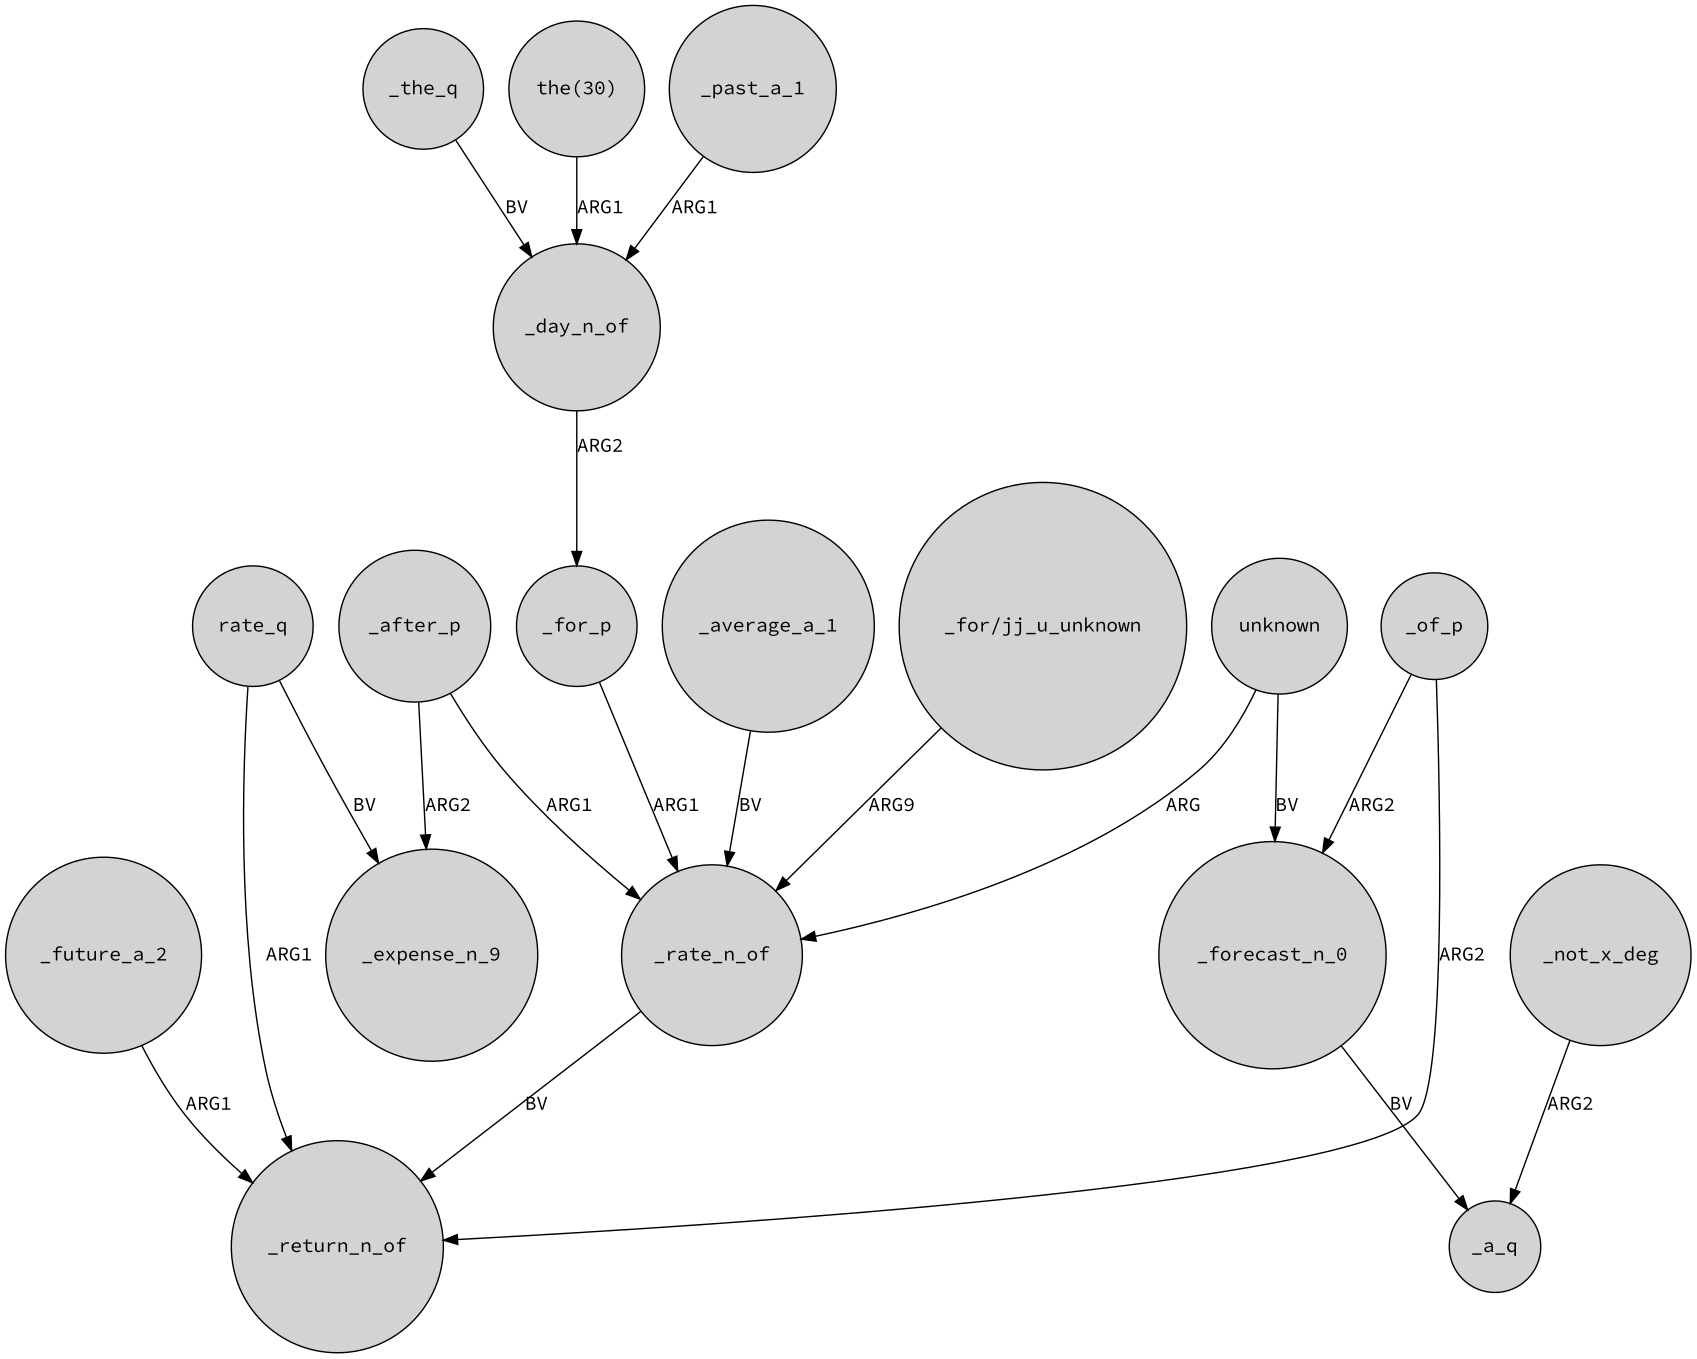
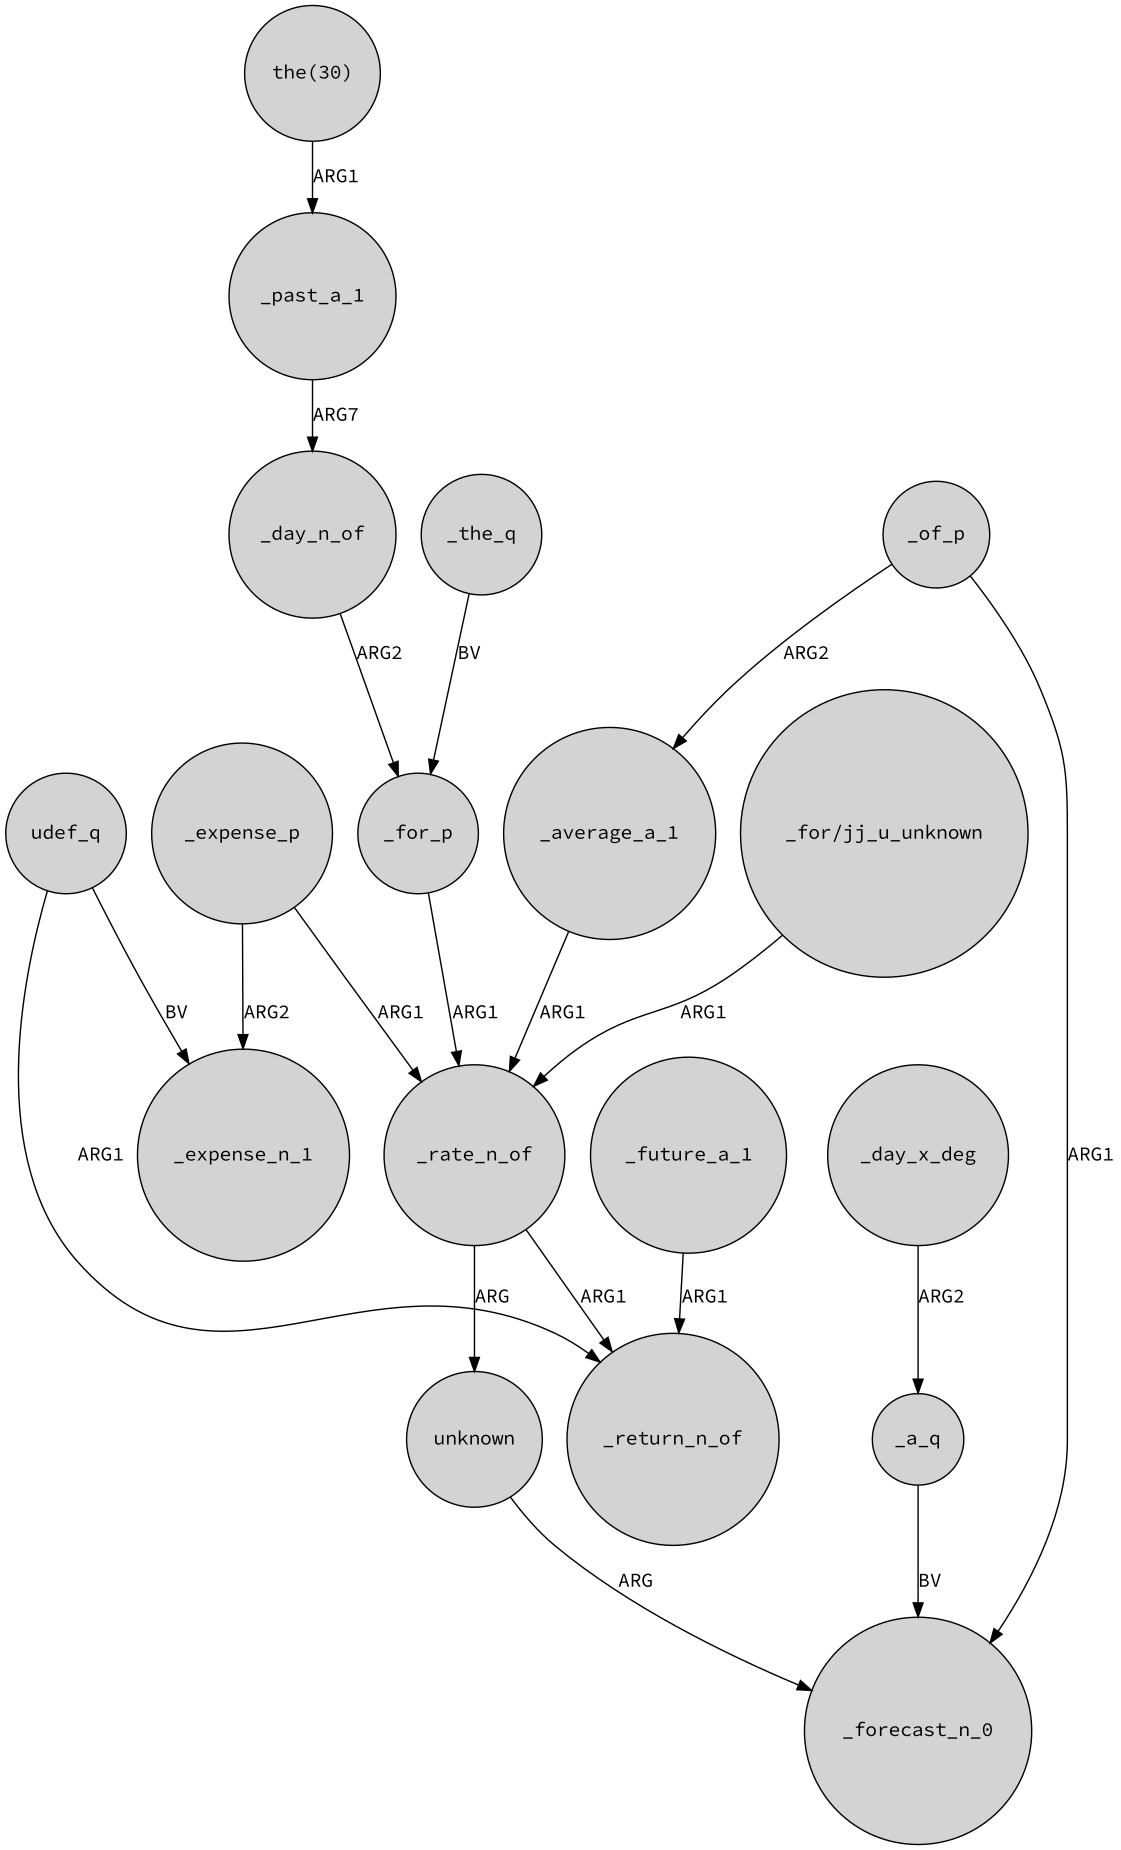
(490, 193) -> (451, 677)
(577, 193) -> (313, 170)
(695, 208) -> (336, 415)
(253, 626) -> (66, 833)
(415, 626) -> (242, 833)
(751, 806) -> (563, 1013)
(892, 806) -> (704, 1013)
(1287, 806) -> (636, 1581)
(1372, 806) -> (1091, 1155)
(1063, 856) -> (474, 1299)
(104, 955) -> (689, 1155)
(432, 955) -> (244, 1155)
(1601, 955) -> (918, 1155)
(537, 1105) -> (604, 1297)
(1394, 1115) -> (918, 1544)
(1161, 1181) -> (781, 644)
